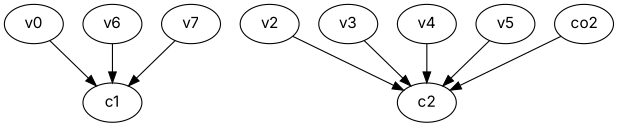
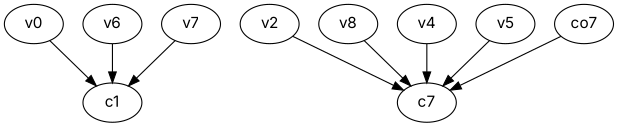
(348, 24) -> (348, 24)
(584, 24) -> (584, 24)
(427, 103) -> (427, 103)
